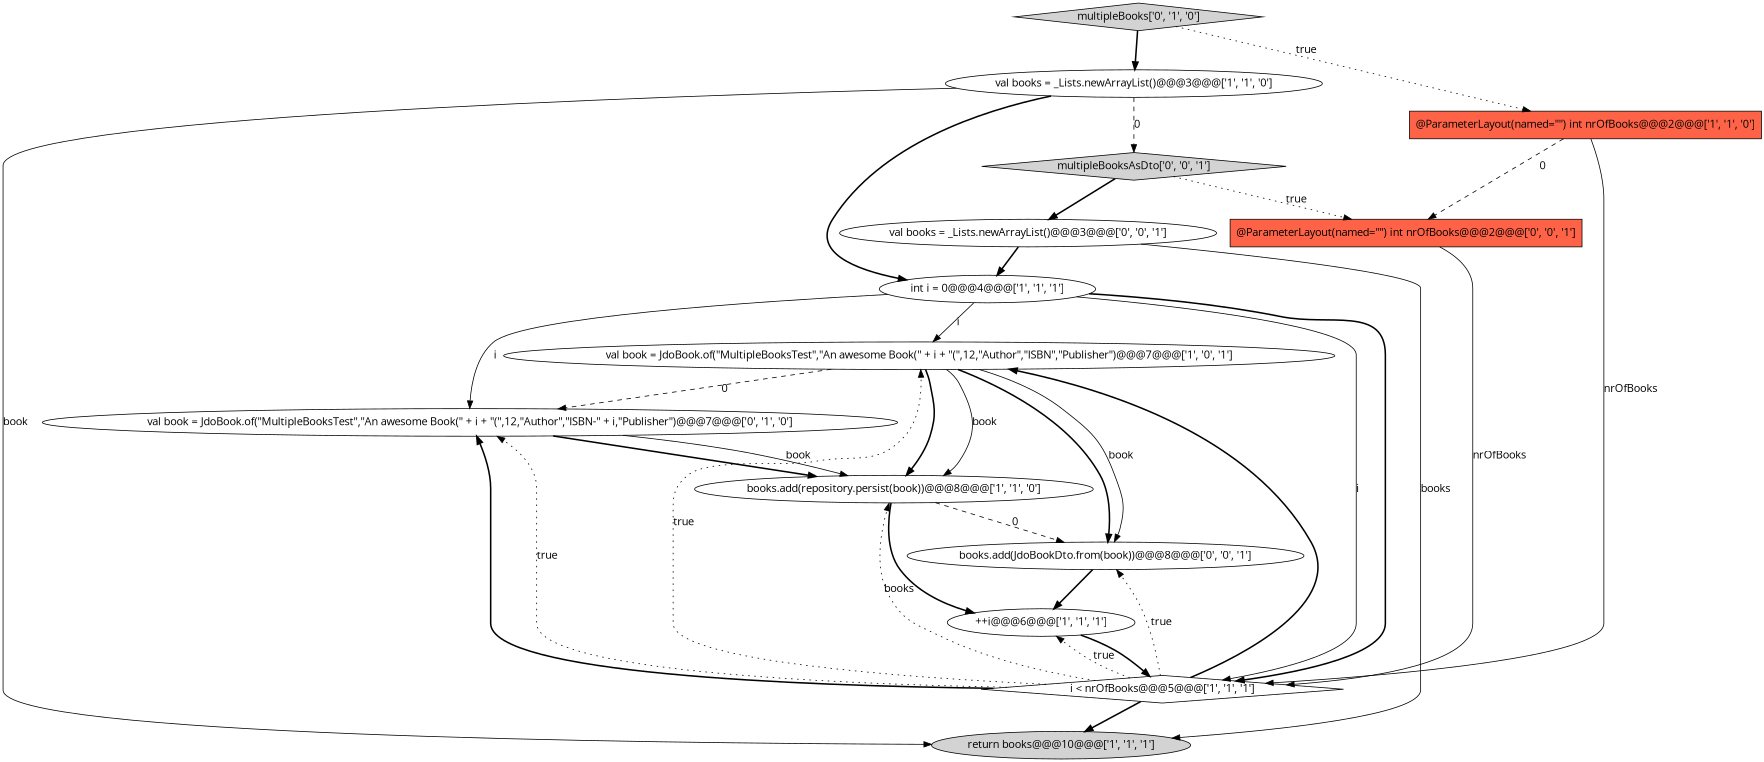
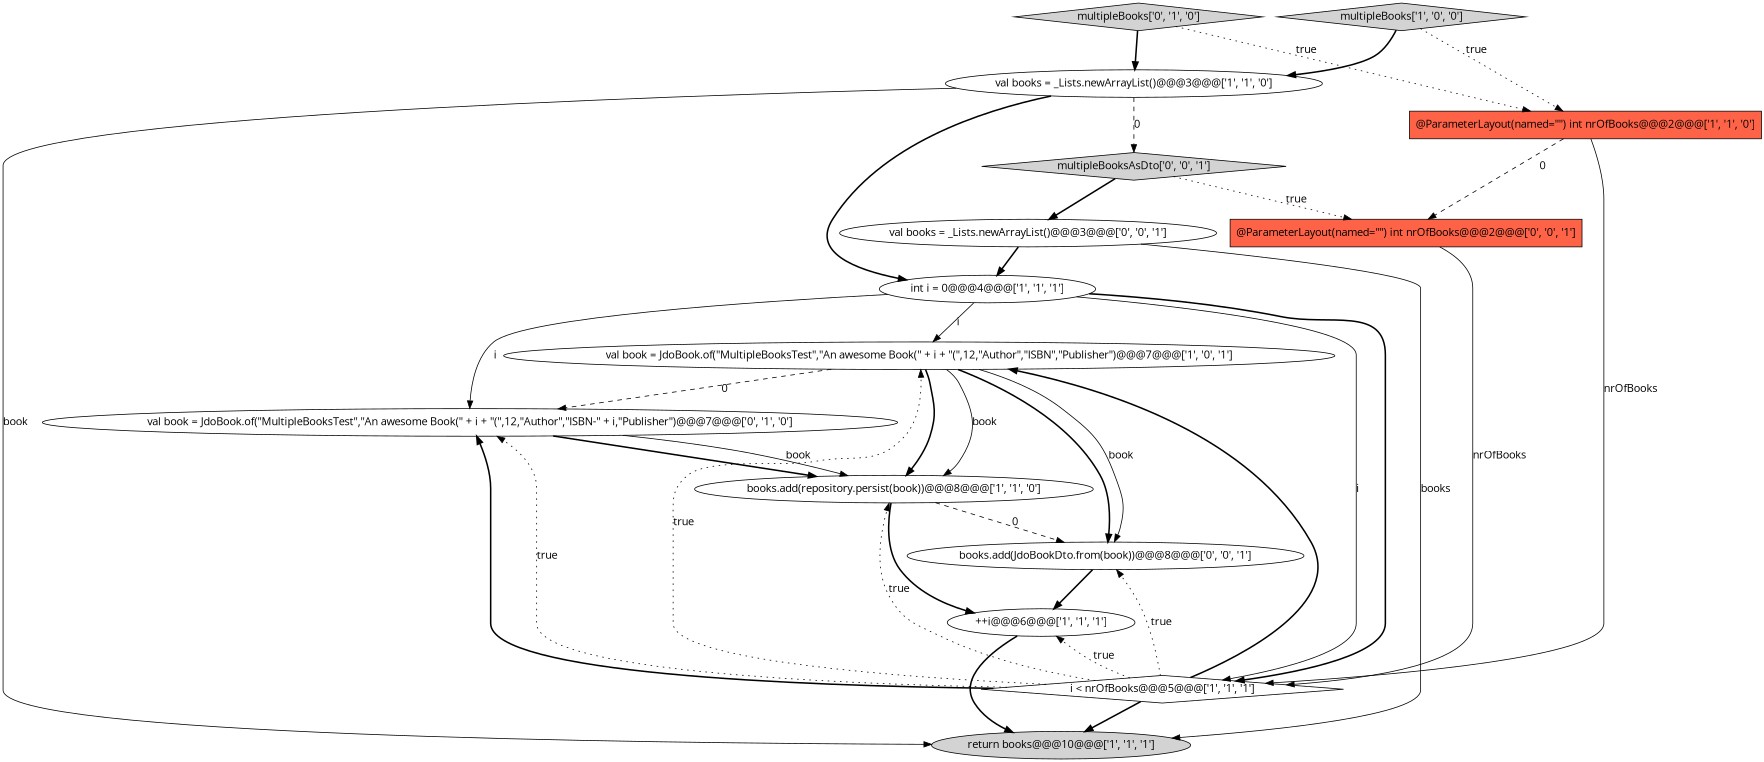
none -> (1401, 17)
(899, 589) -> (899, 589)
(1114, 650) -> (974, 674)
